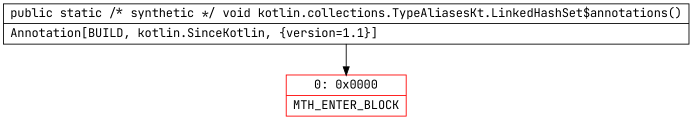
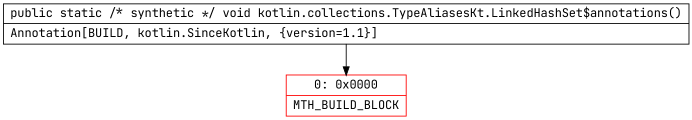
(346, 105) -> (346, 105)
